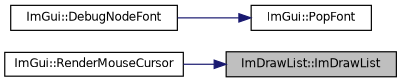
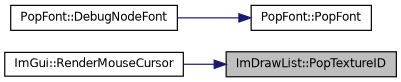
(94, 18) -> (94, 18)
(311, 18) -> (311, 18)
(311, 64) -> (311, 64)
